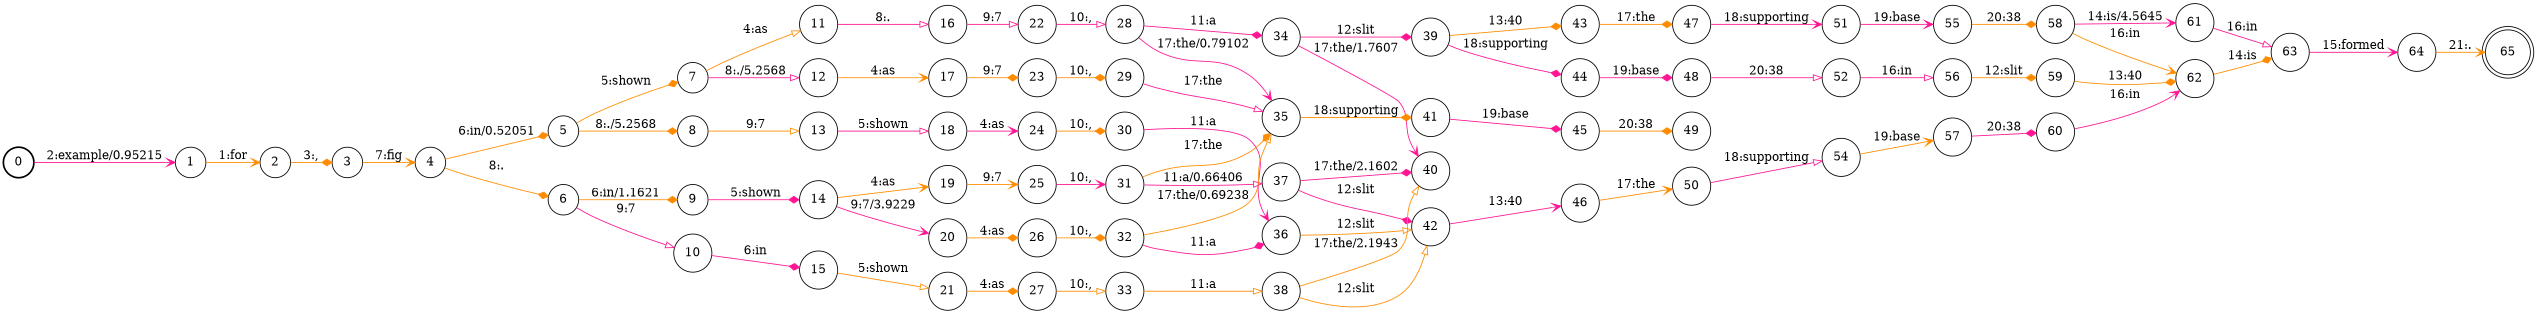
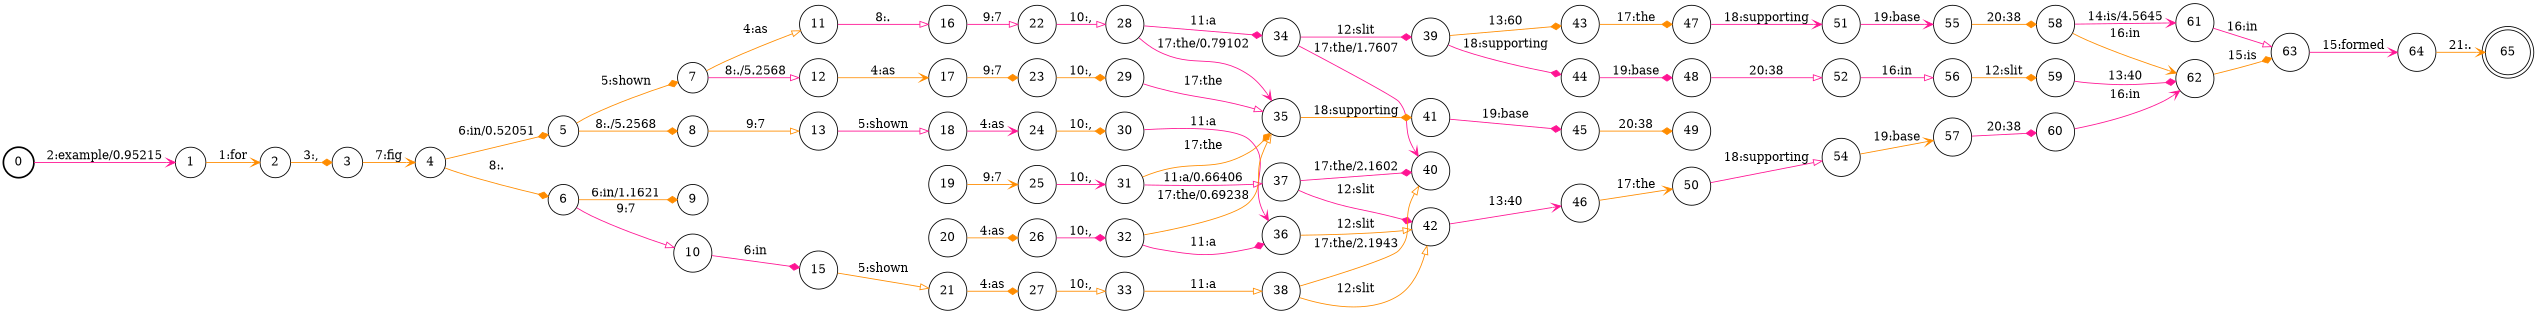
(1506, 21) -> (1506, 21)
(2243, 56) -> (2243, 56)
(2120, 85) -> (2120, 85)
(819, 200) -> none
(1076, 238) -> (1076, 238)
